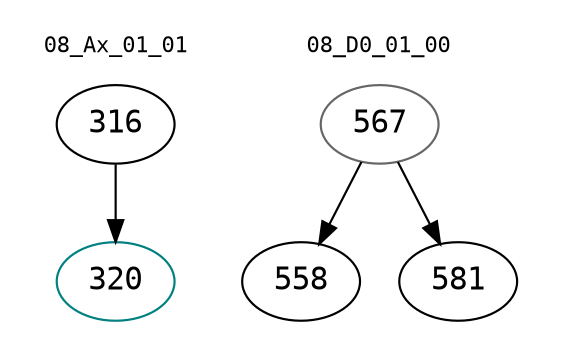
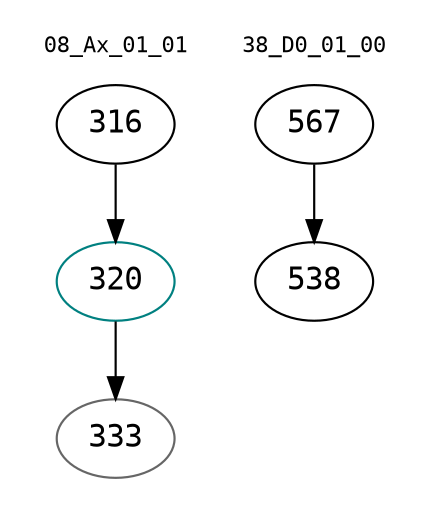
(380, 47) -> (315, 47)
(380, 124) -> (314, 124)
(301, 281) -> (314, 281)
(458, 281) -> none
none -> (116, 439)
